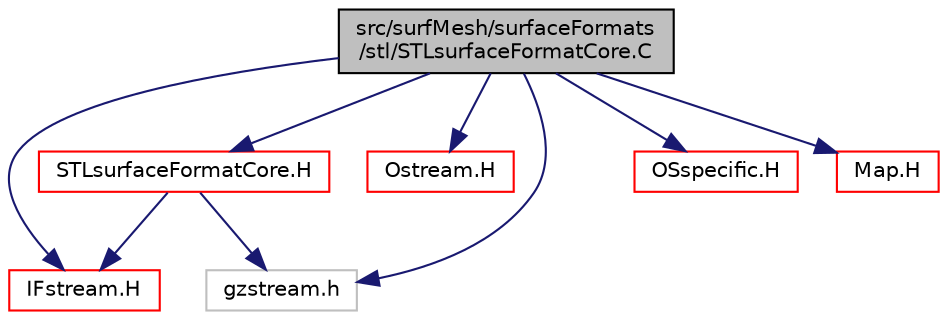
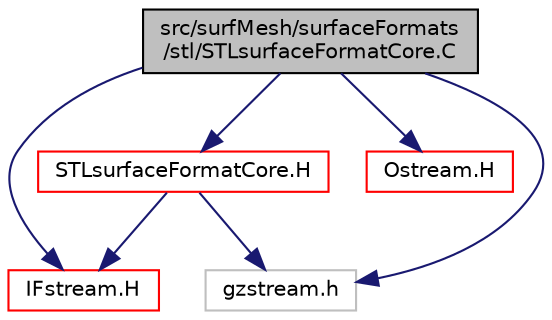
(716, 172) -> none
(888, 172) -> none
